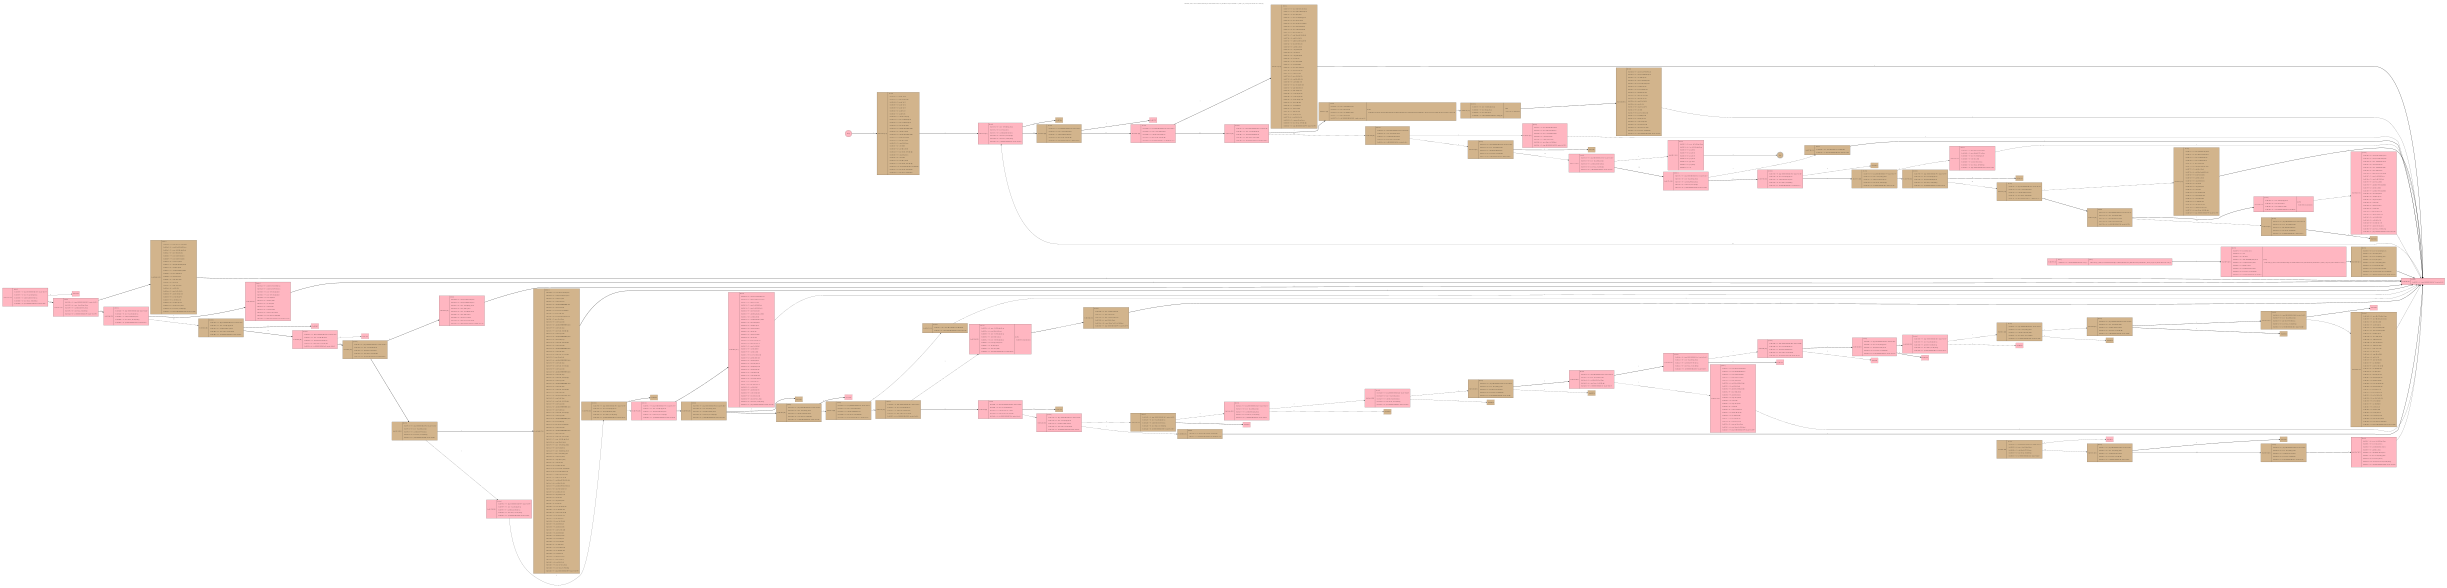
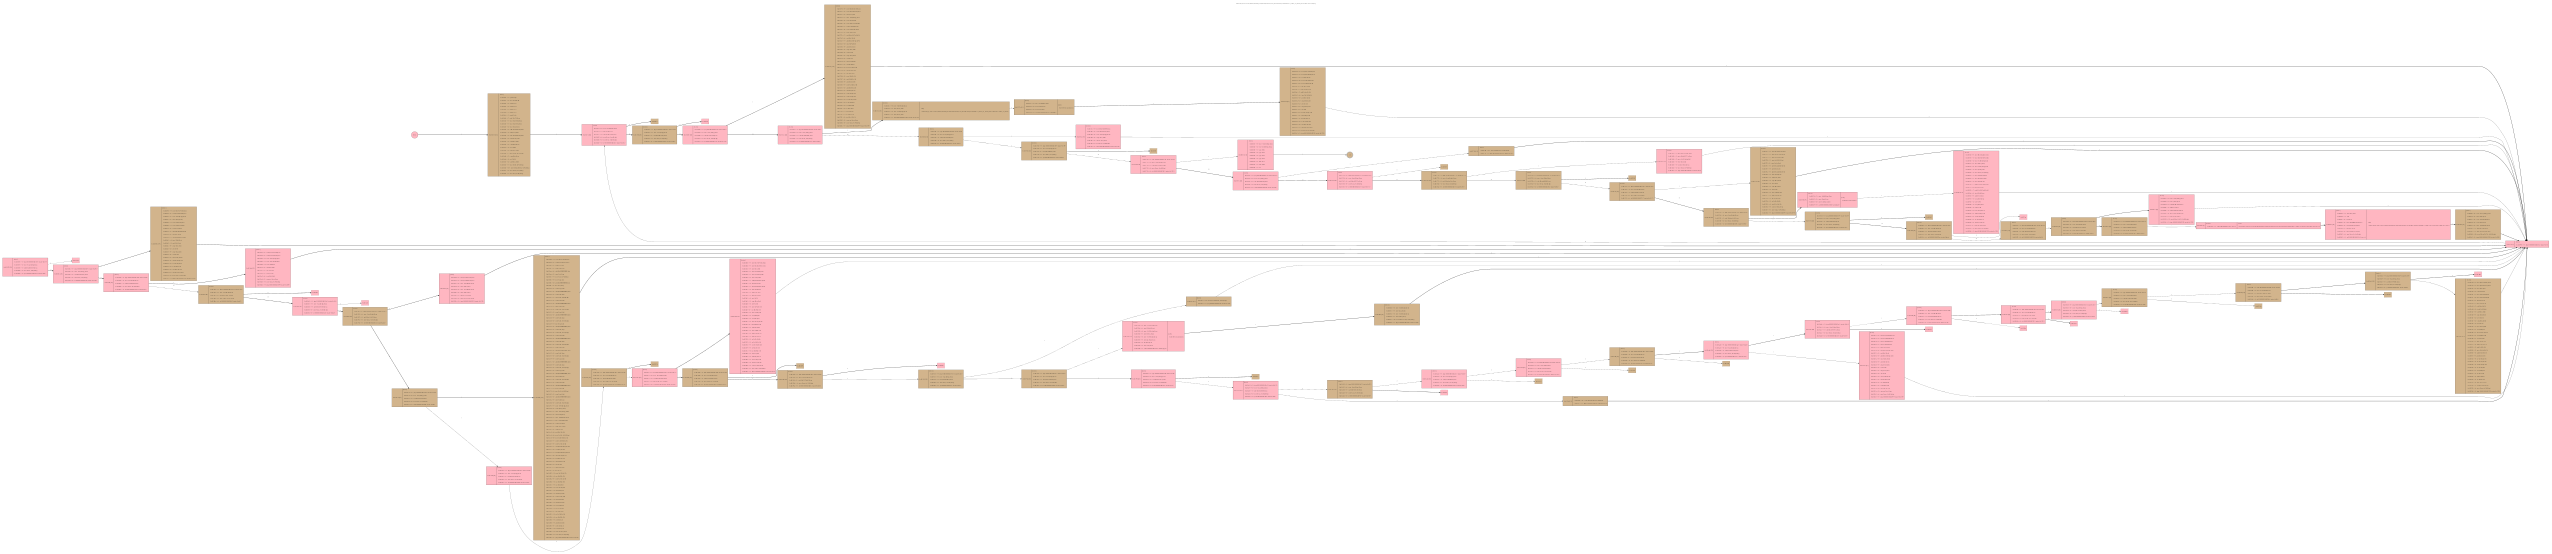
none -> (1878, 226)
none -> (2125, 227)
(2284, 439) -> none
